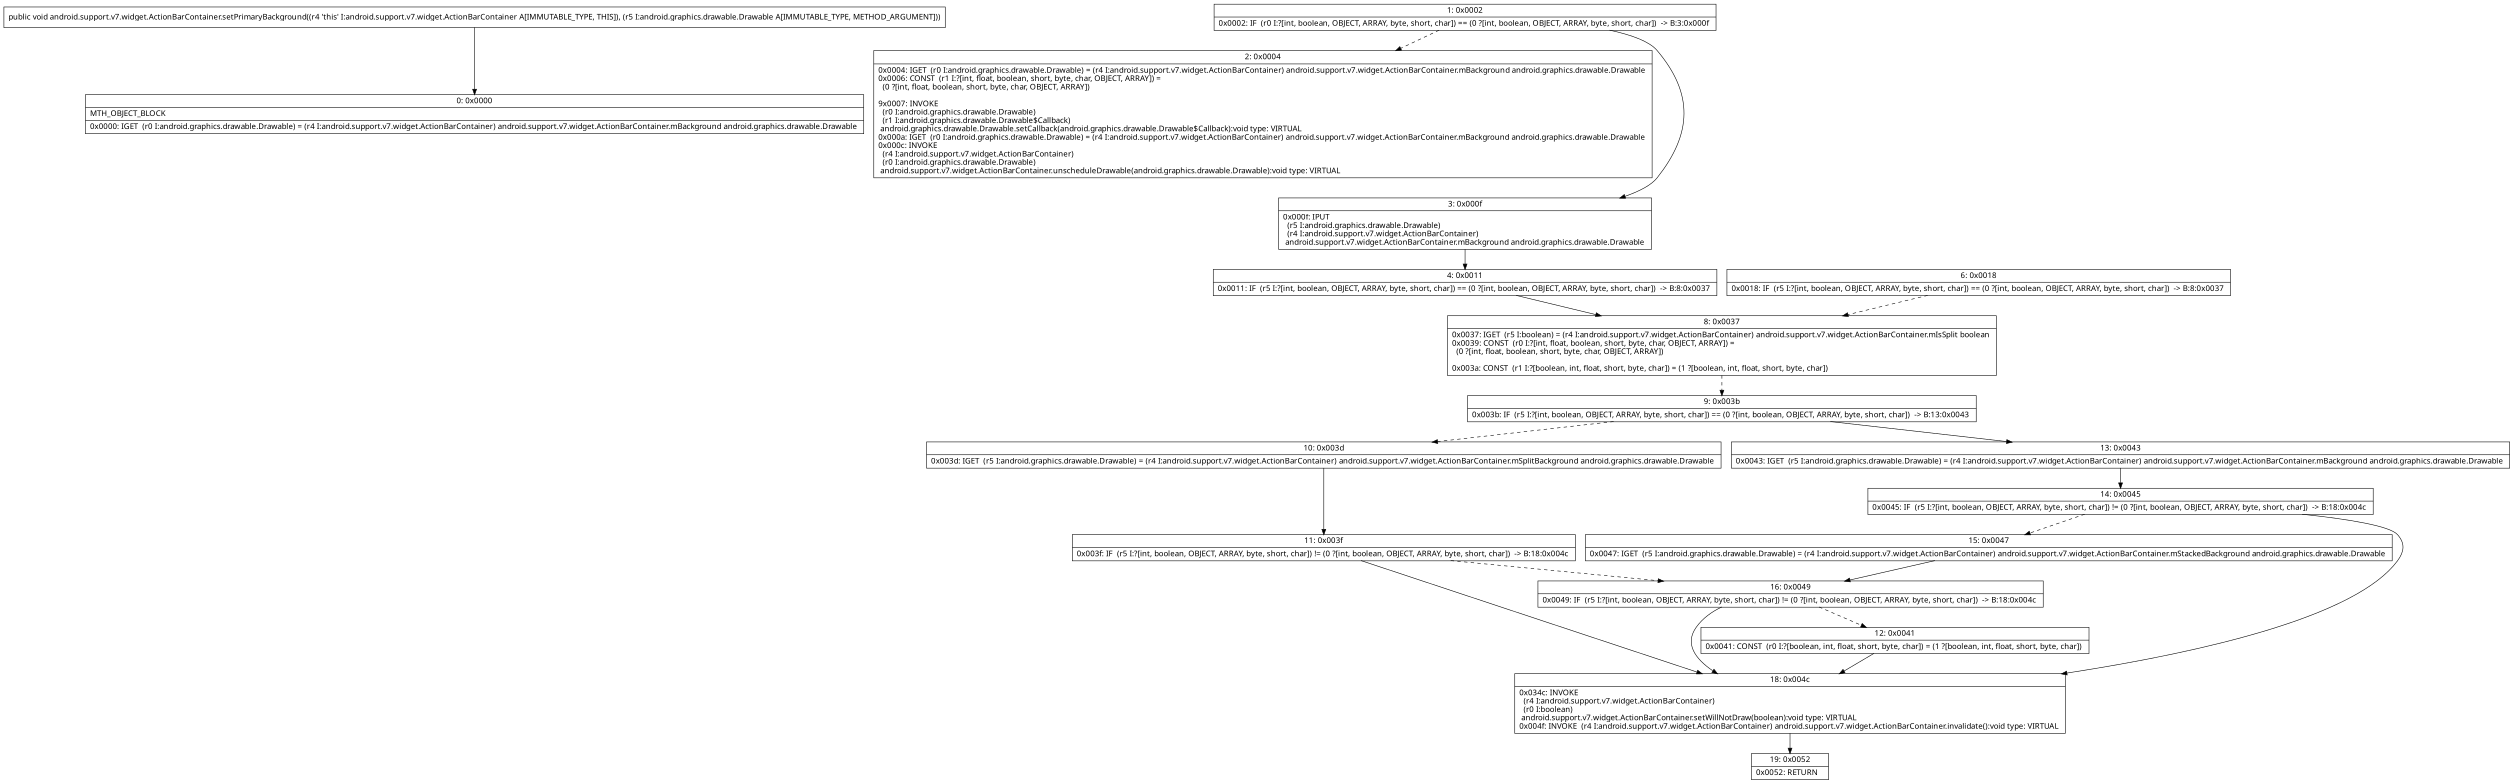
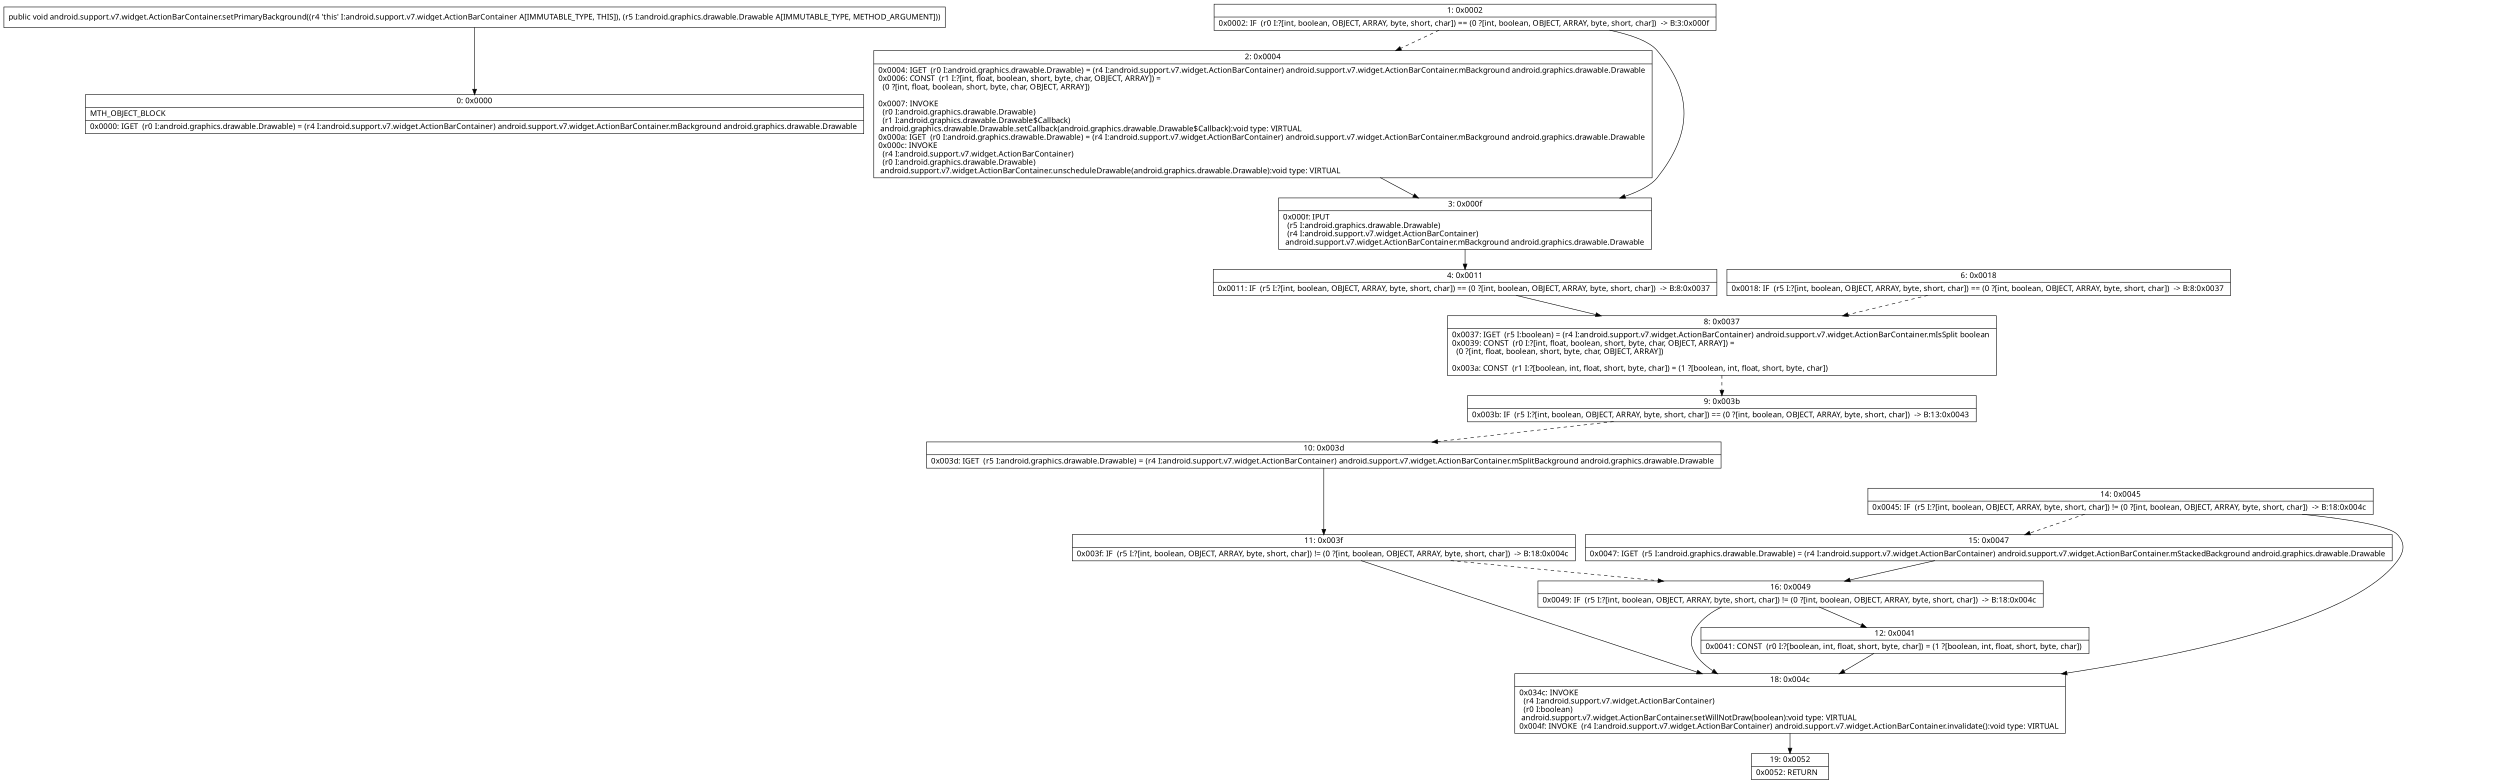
(910, 104) -> (910, 104)
none -> (1397, 187)
(2121, 455) -> none
(1840, 616) -> (1840, 616)
